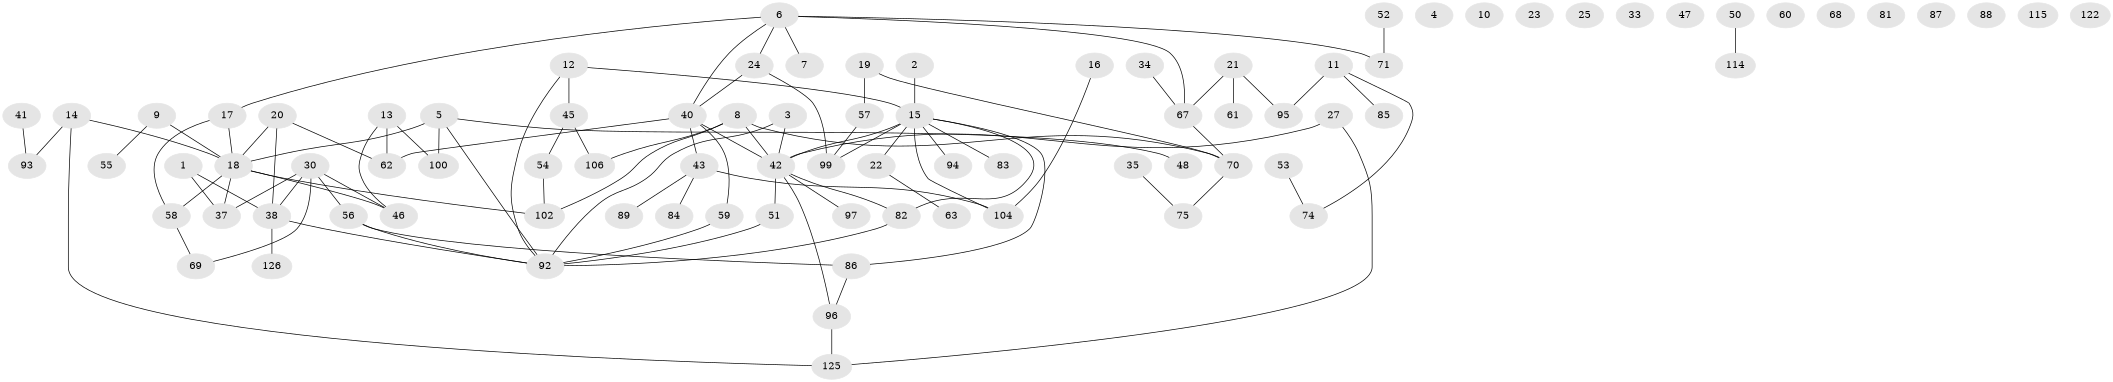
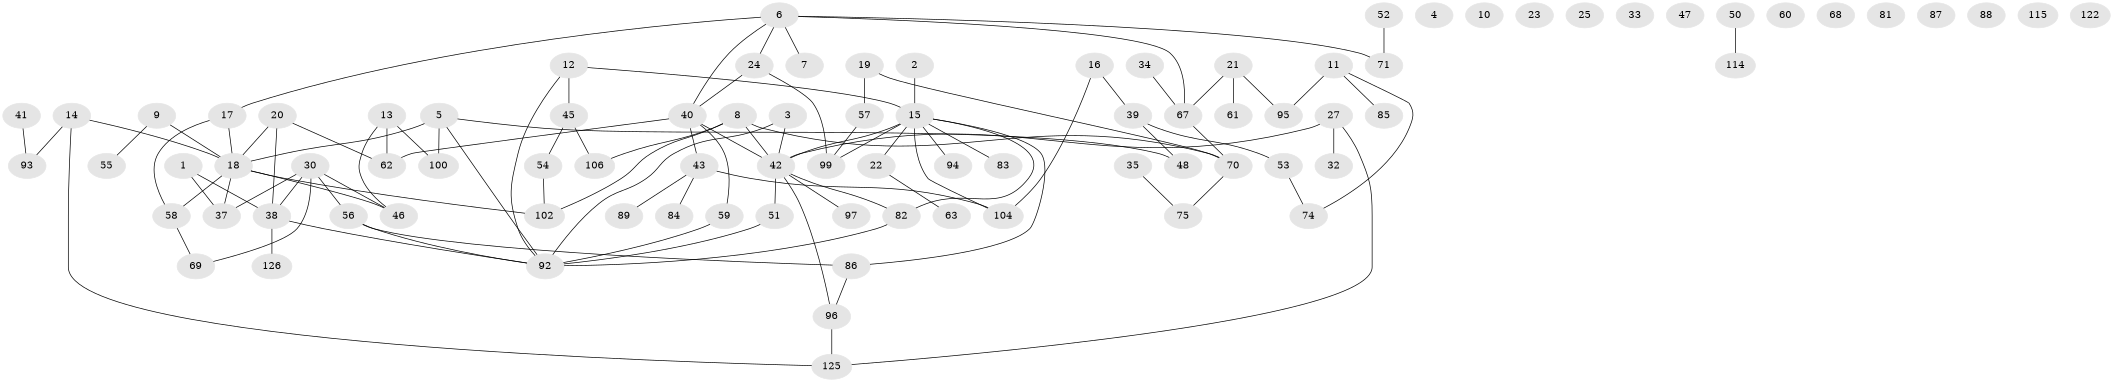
none -> (1133, 116)
none -> (1334, 166)
